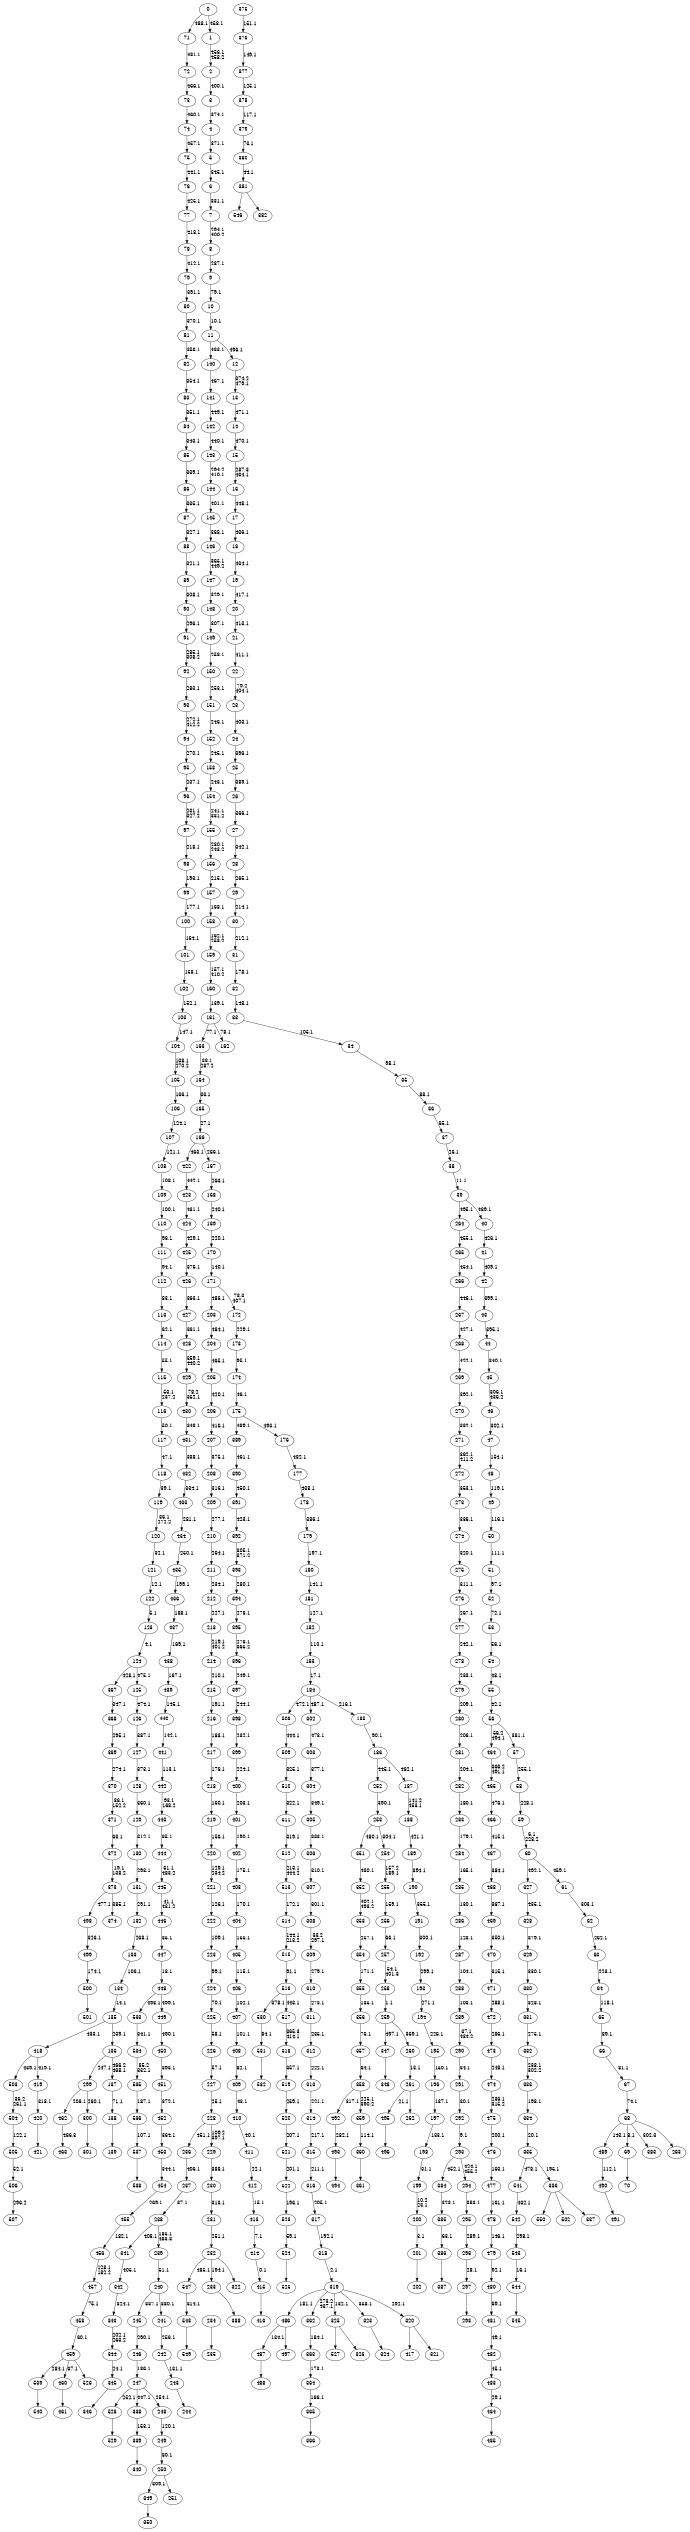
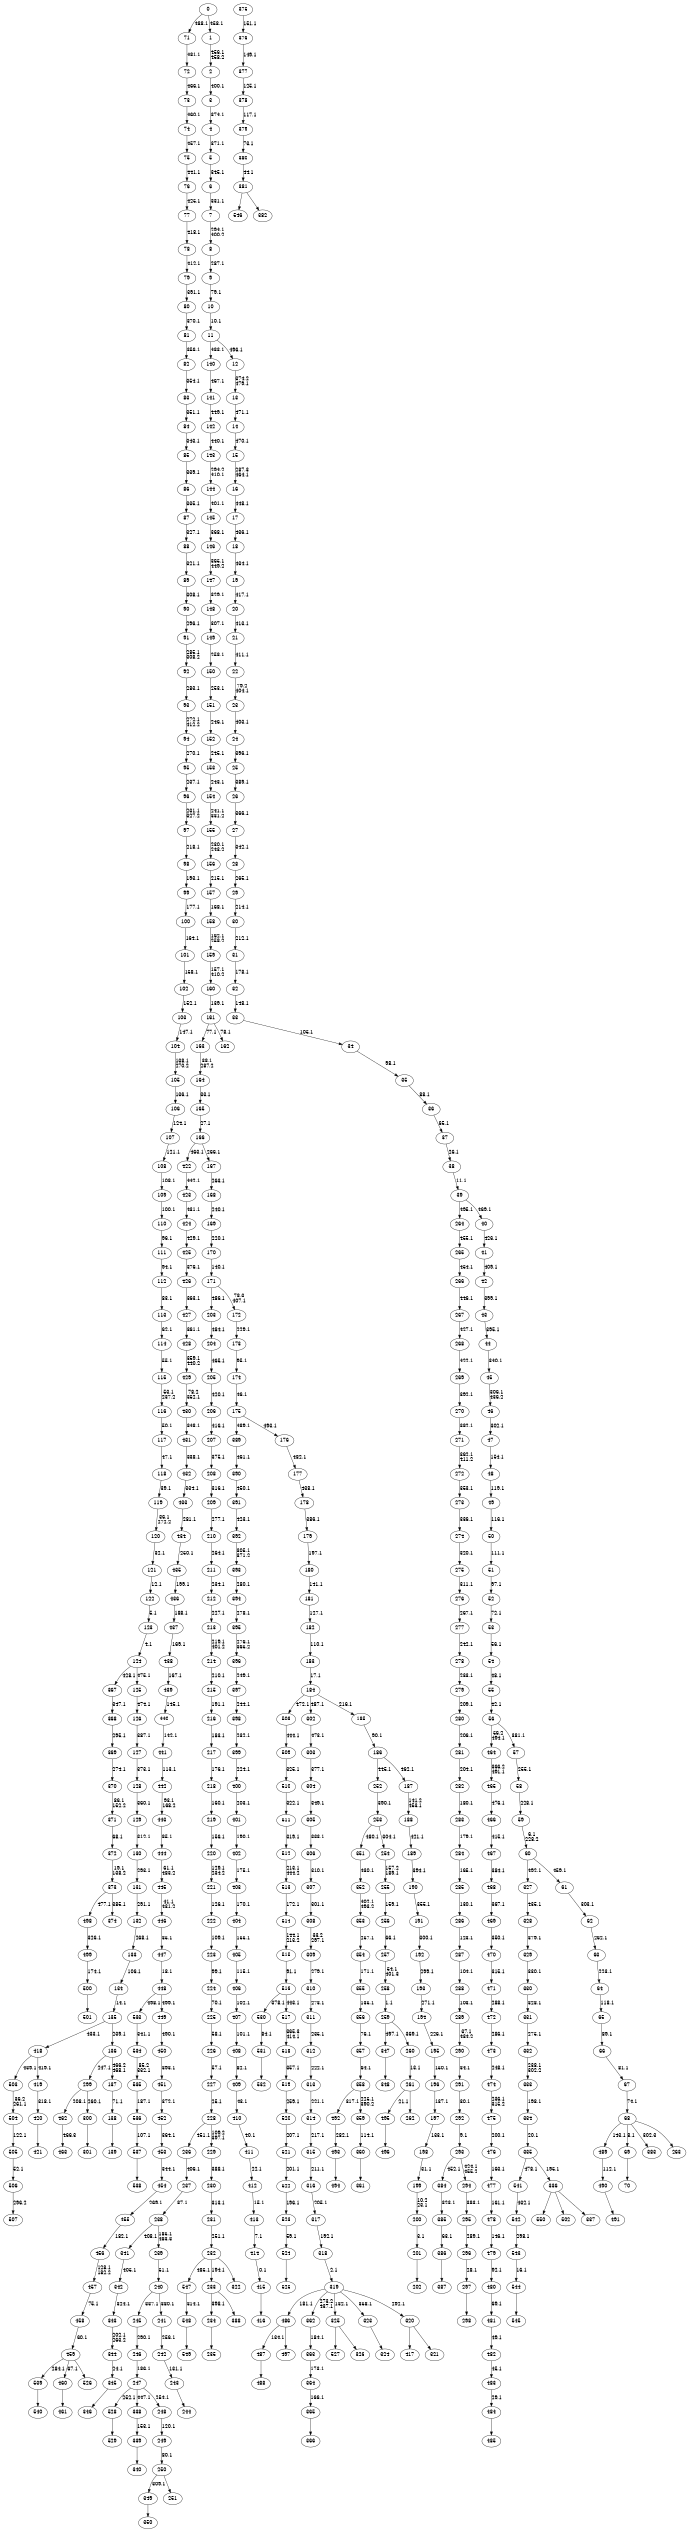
none -> (211, 2303)
